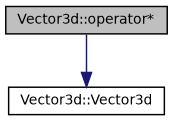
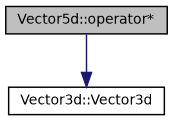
(86, 20) -> (86, 20)
